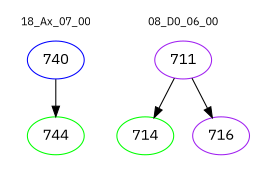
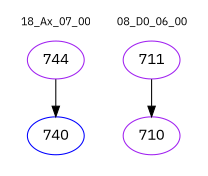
(56, 93) -> (56, 93)
(56, 136) -> (56, 60)
(145, 136) -> none
(221, 136) -> (152, 136)
